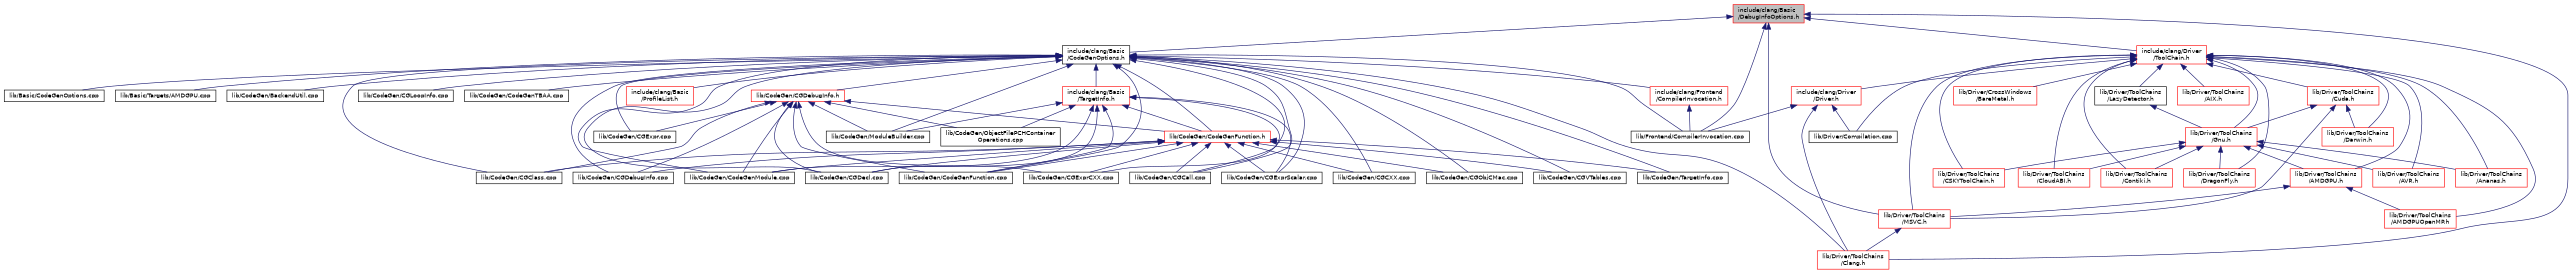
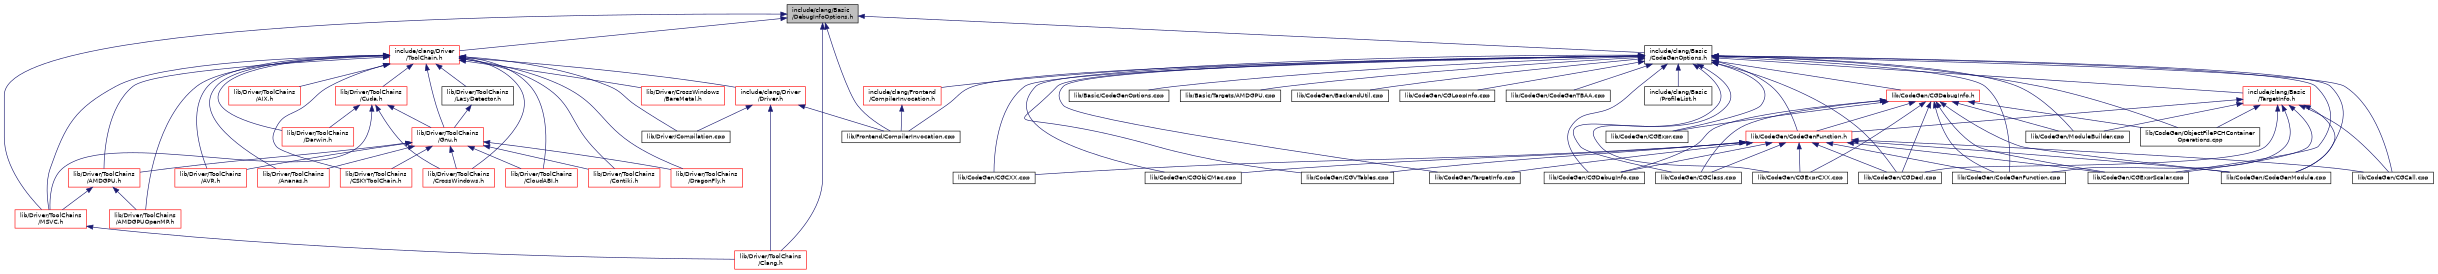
(1769, 14) -> (823, 14)
(660, 96) -> (1678, 96)
(1508, 103) -> (2021, 83)
none -> (2023, 158)
none -> (459, 178)
